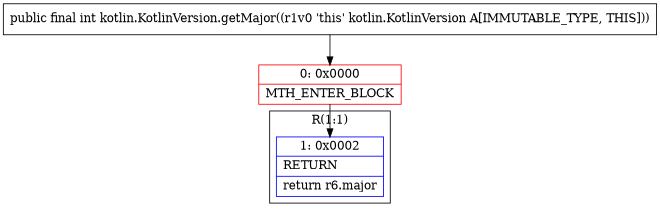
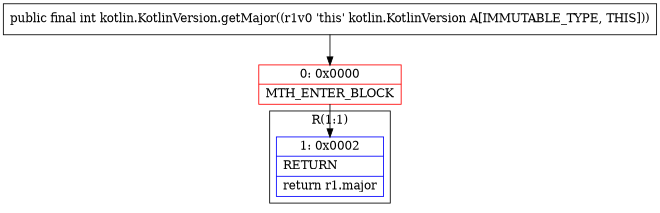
(330, 186) -> (330, 186)
